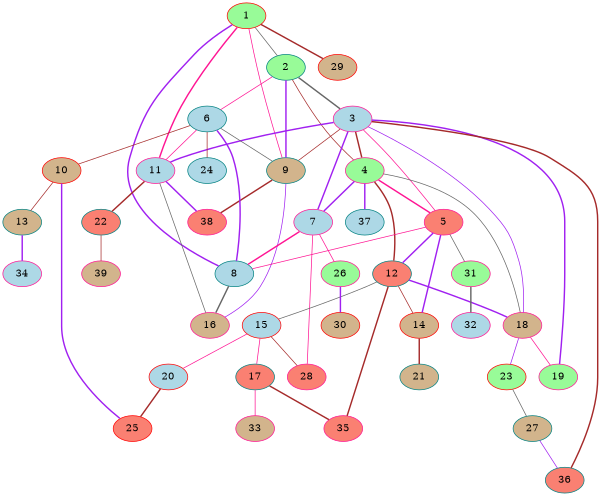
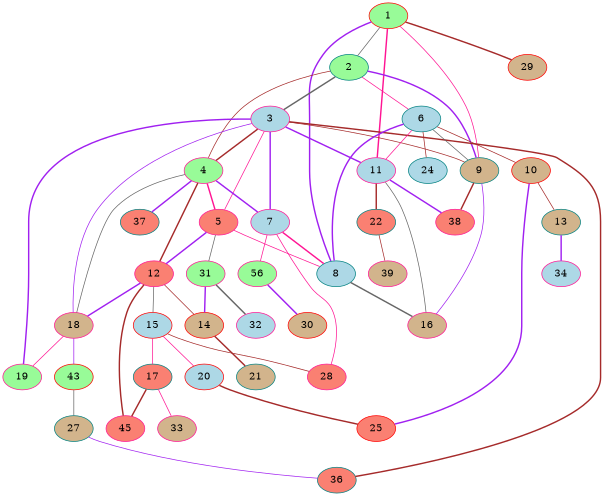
(365, 222) -> (140, 222)
(340, 274) -> (257, 274)
(392, 274) -> (154, 274)
(431, 274) -> (205, 300)
(507, 377) -> (74, 377)
(343, 429) -> (125, 429)
